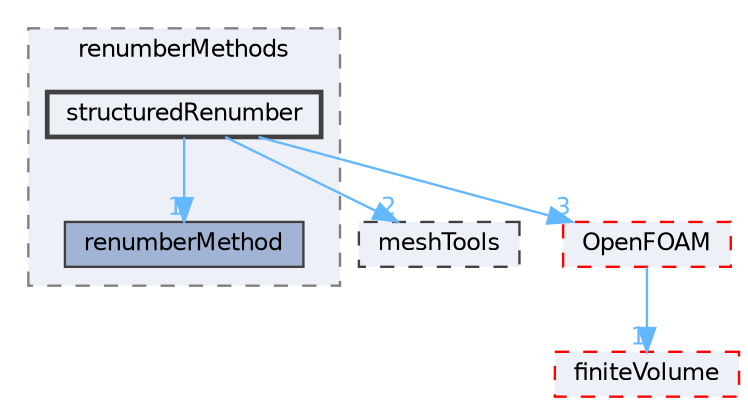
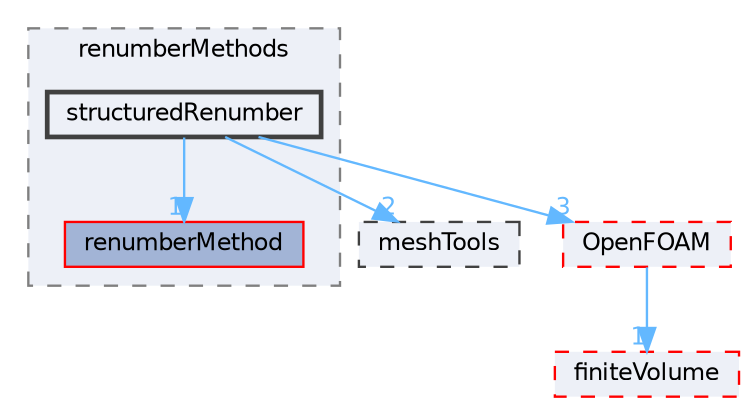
(184, 244) -> (184, 244)
